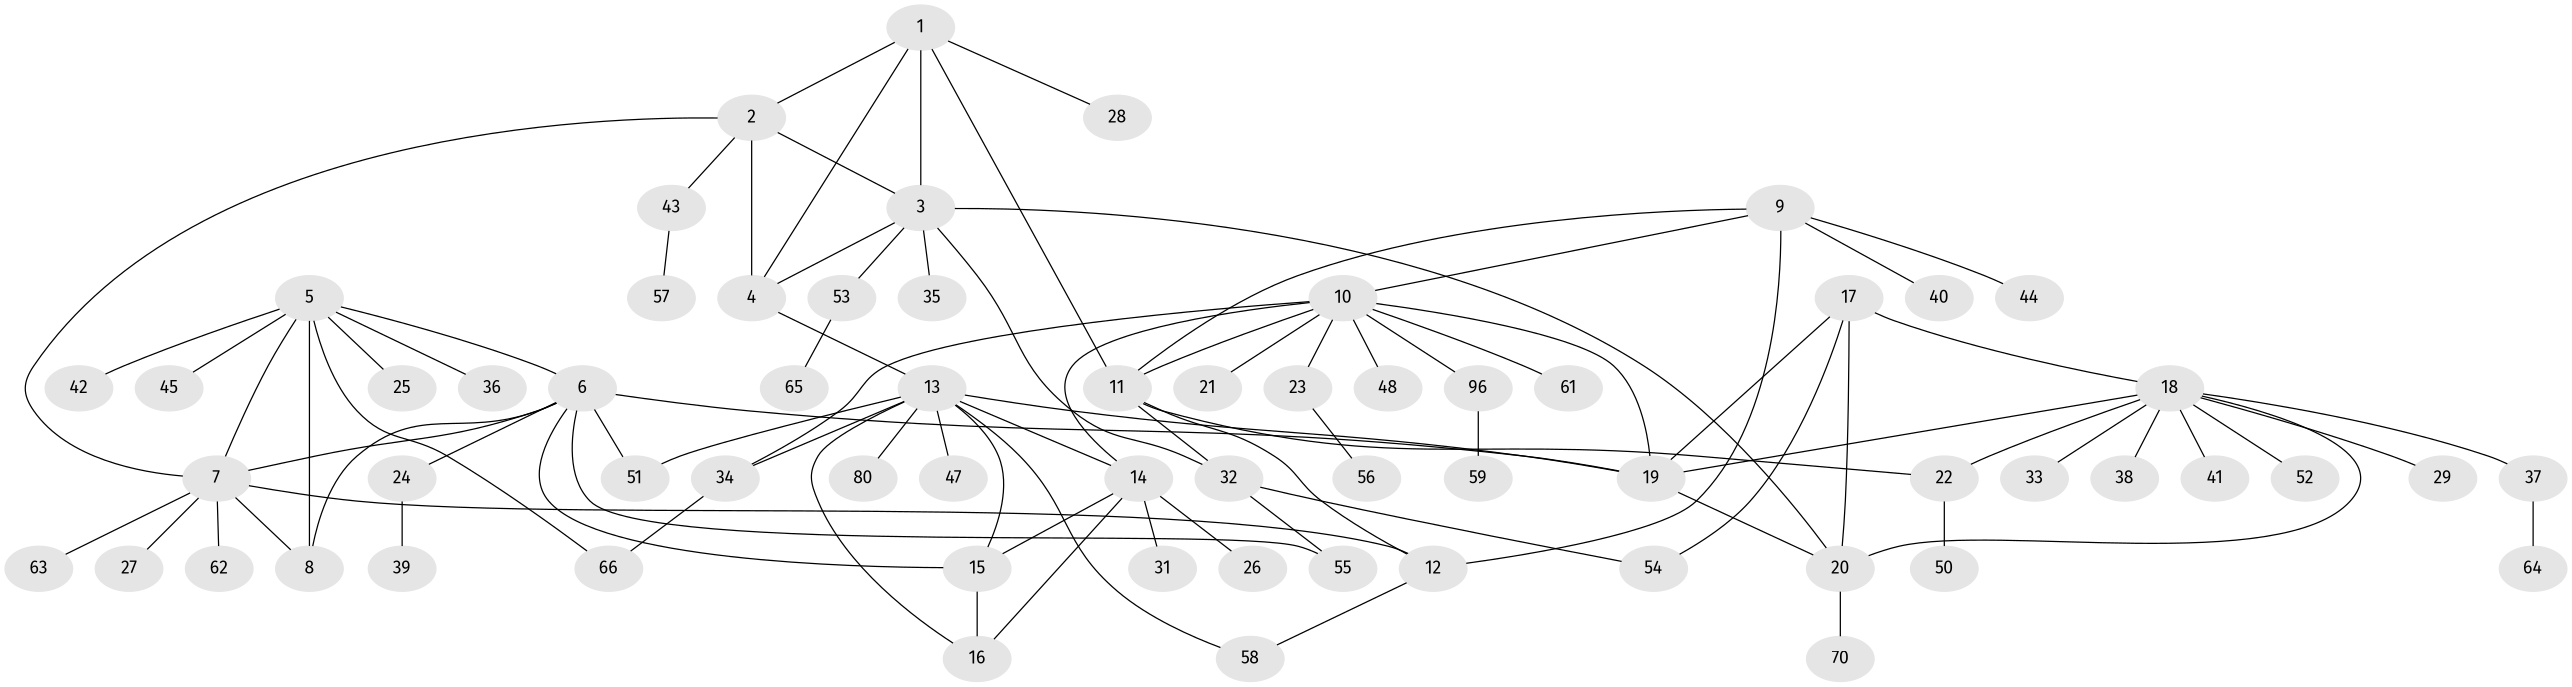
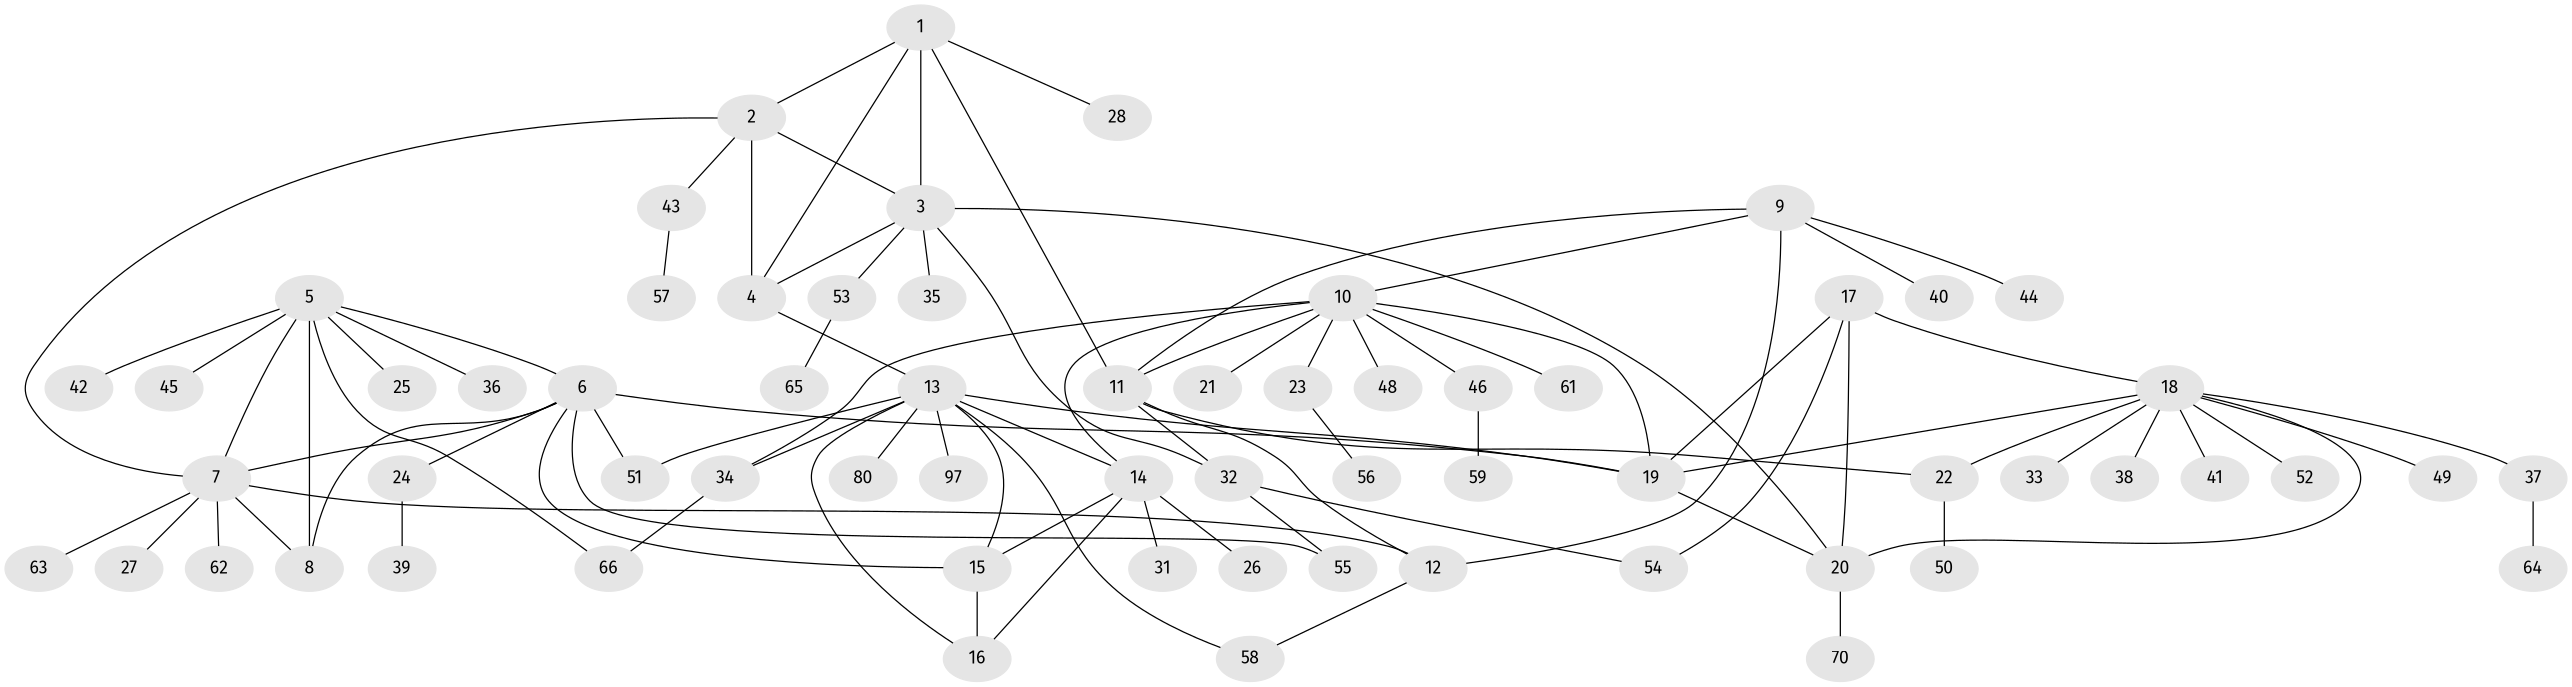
(1478, 388) -> (1478, 388)
(953, 479) -> (953, 479)
(2443, 479) -> (2443, 479)
